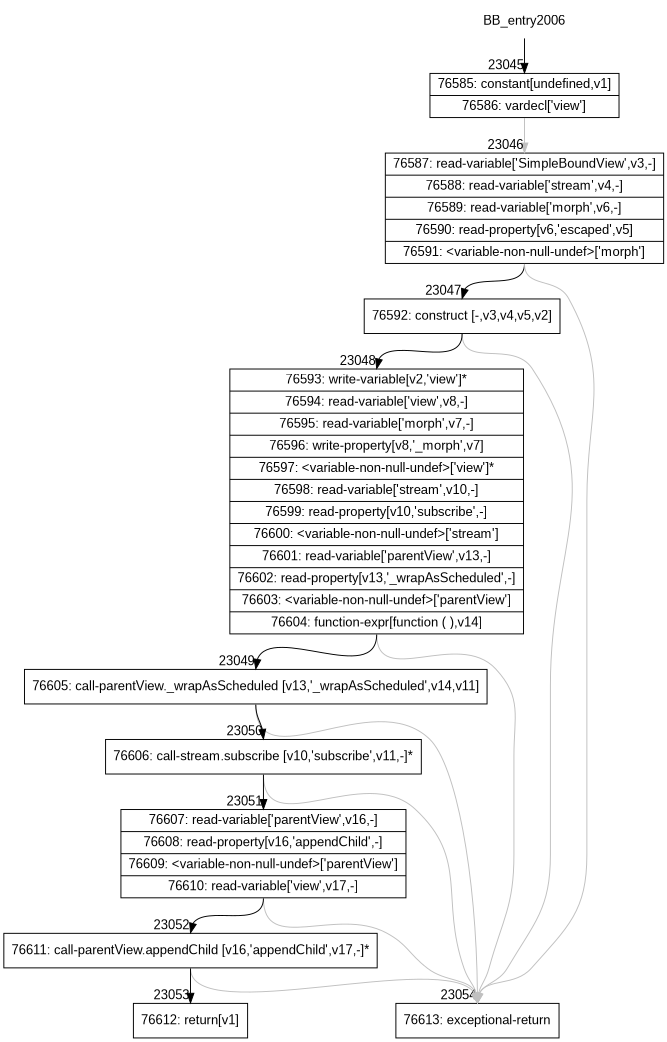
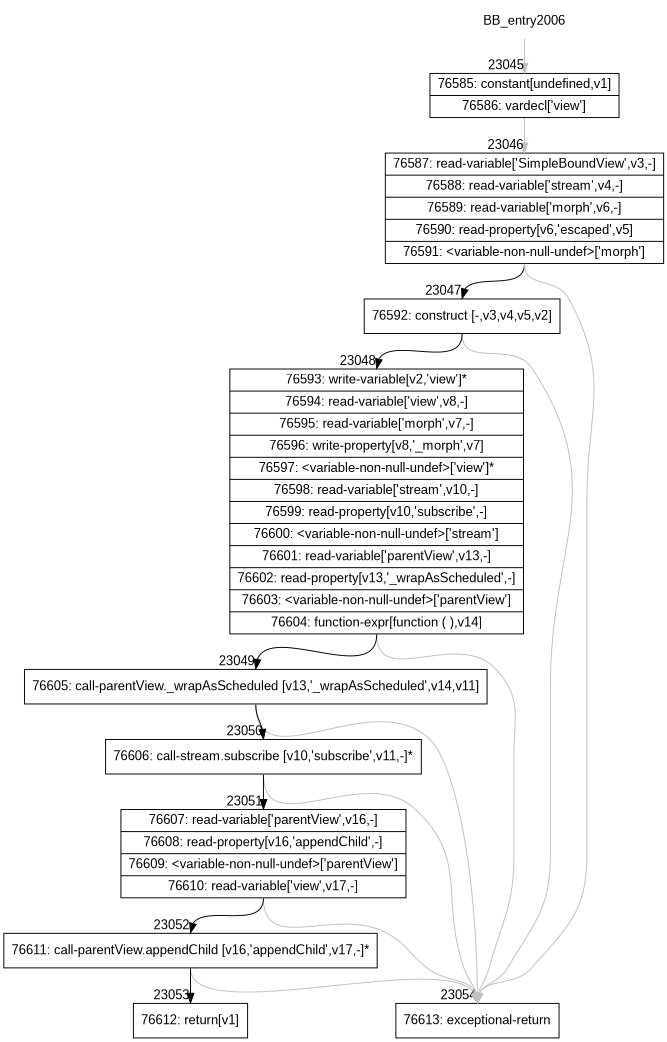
(524, 51) -> (524, 51)
